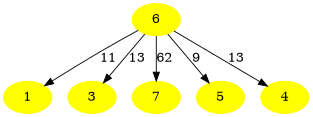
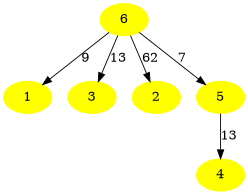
(217, 56) -> (221, 132)
(109, 58) -> (86, 58)
(196, 58) -> (182, 58)
(156, 97) -> (156, 97)
